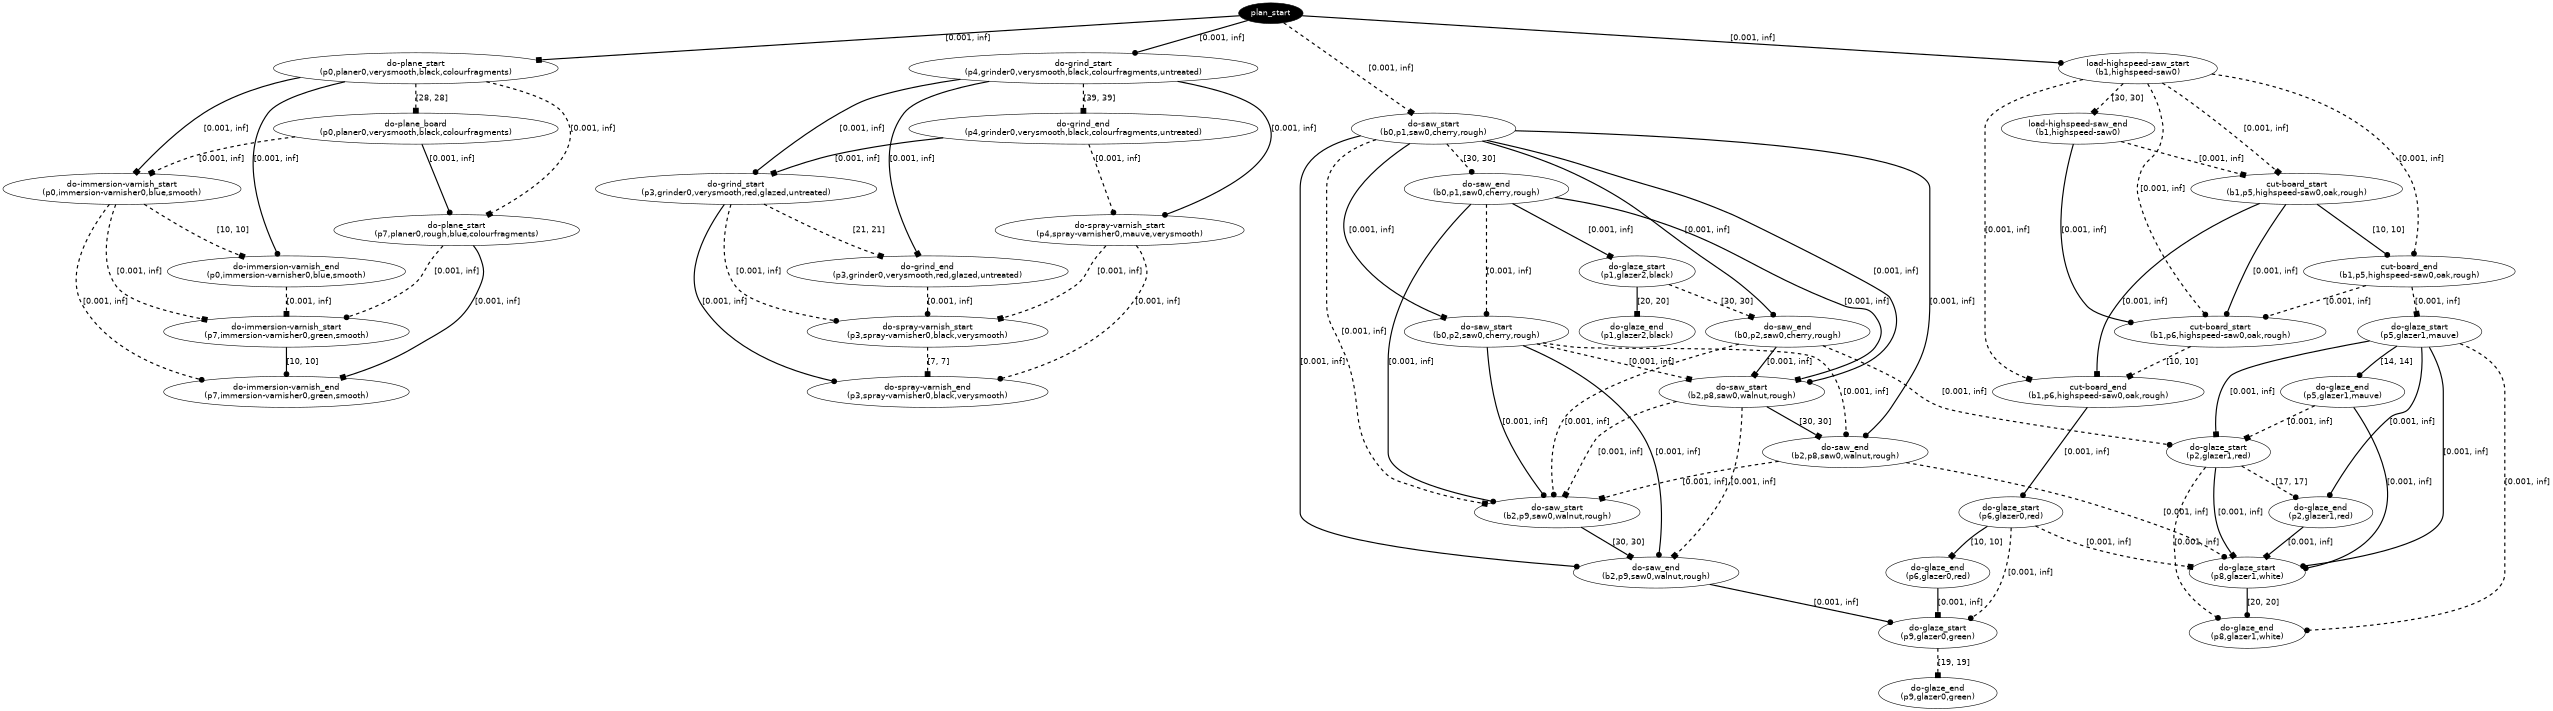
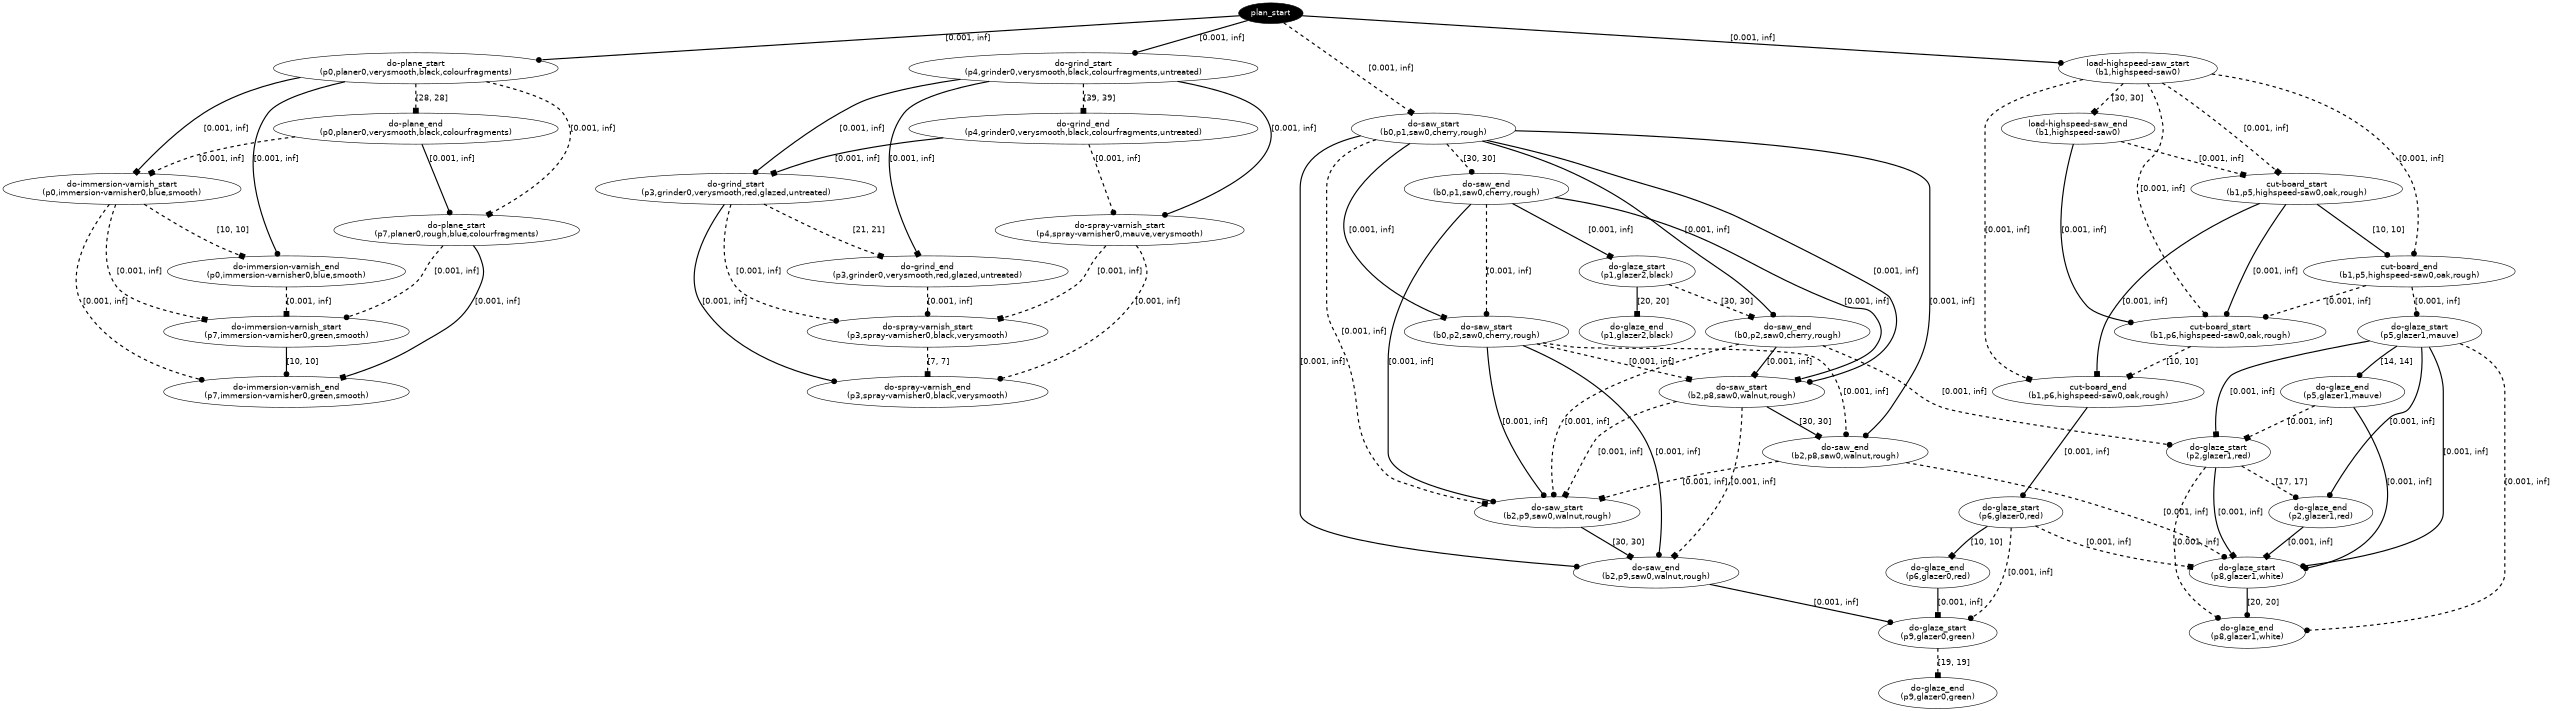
(891, 38) -> (891, 38)
(416, 129) -> (416, 129)
(2414, 299) -> (2414, 299)
